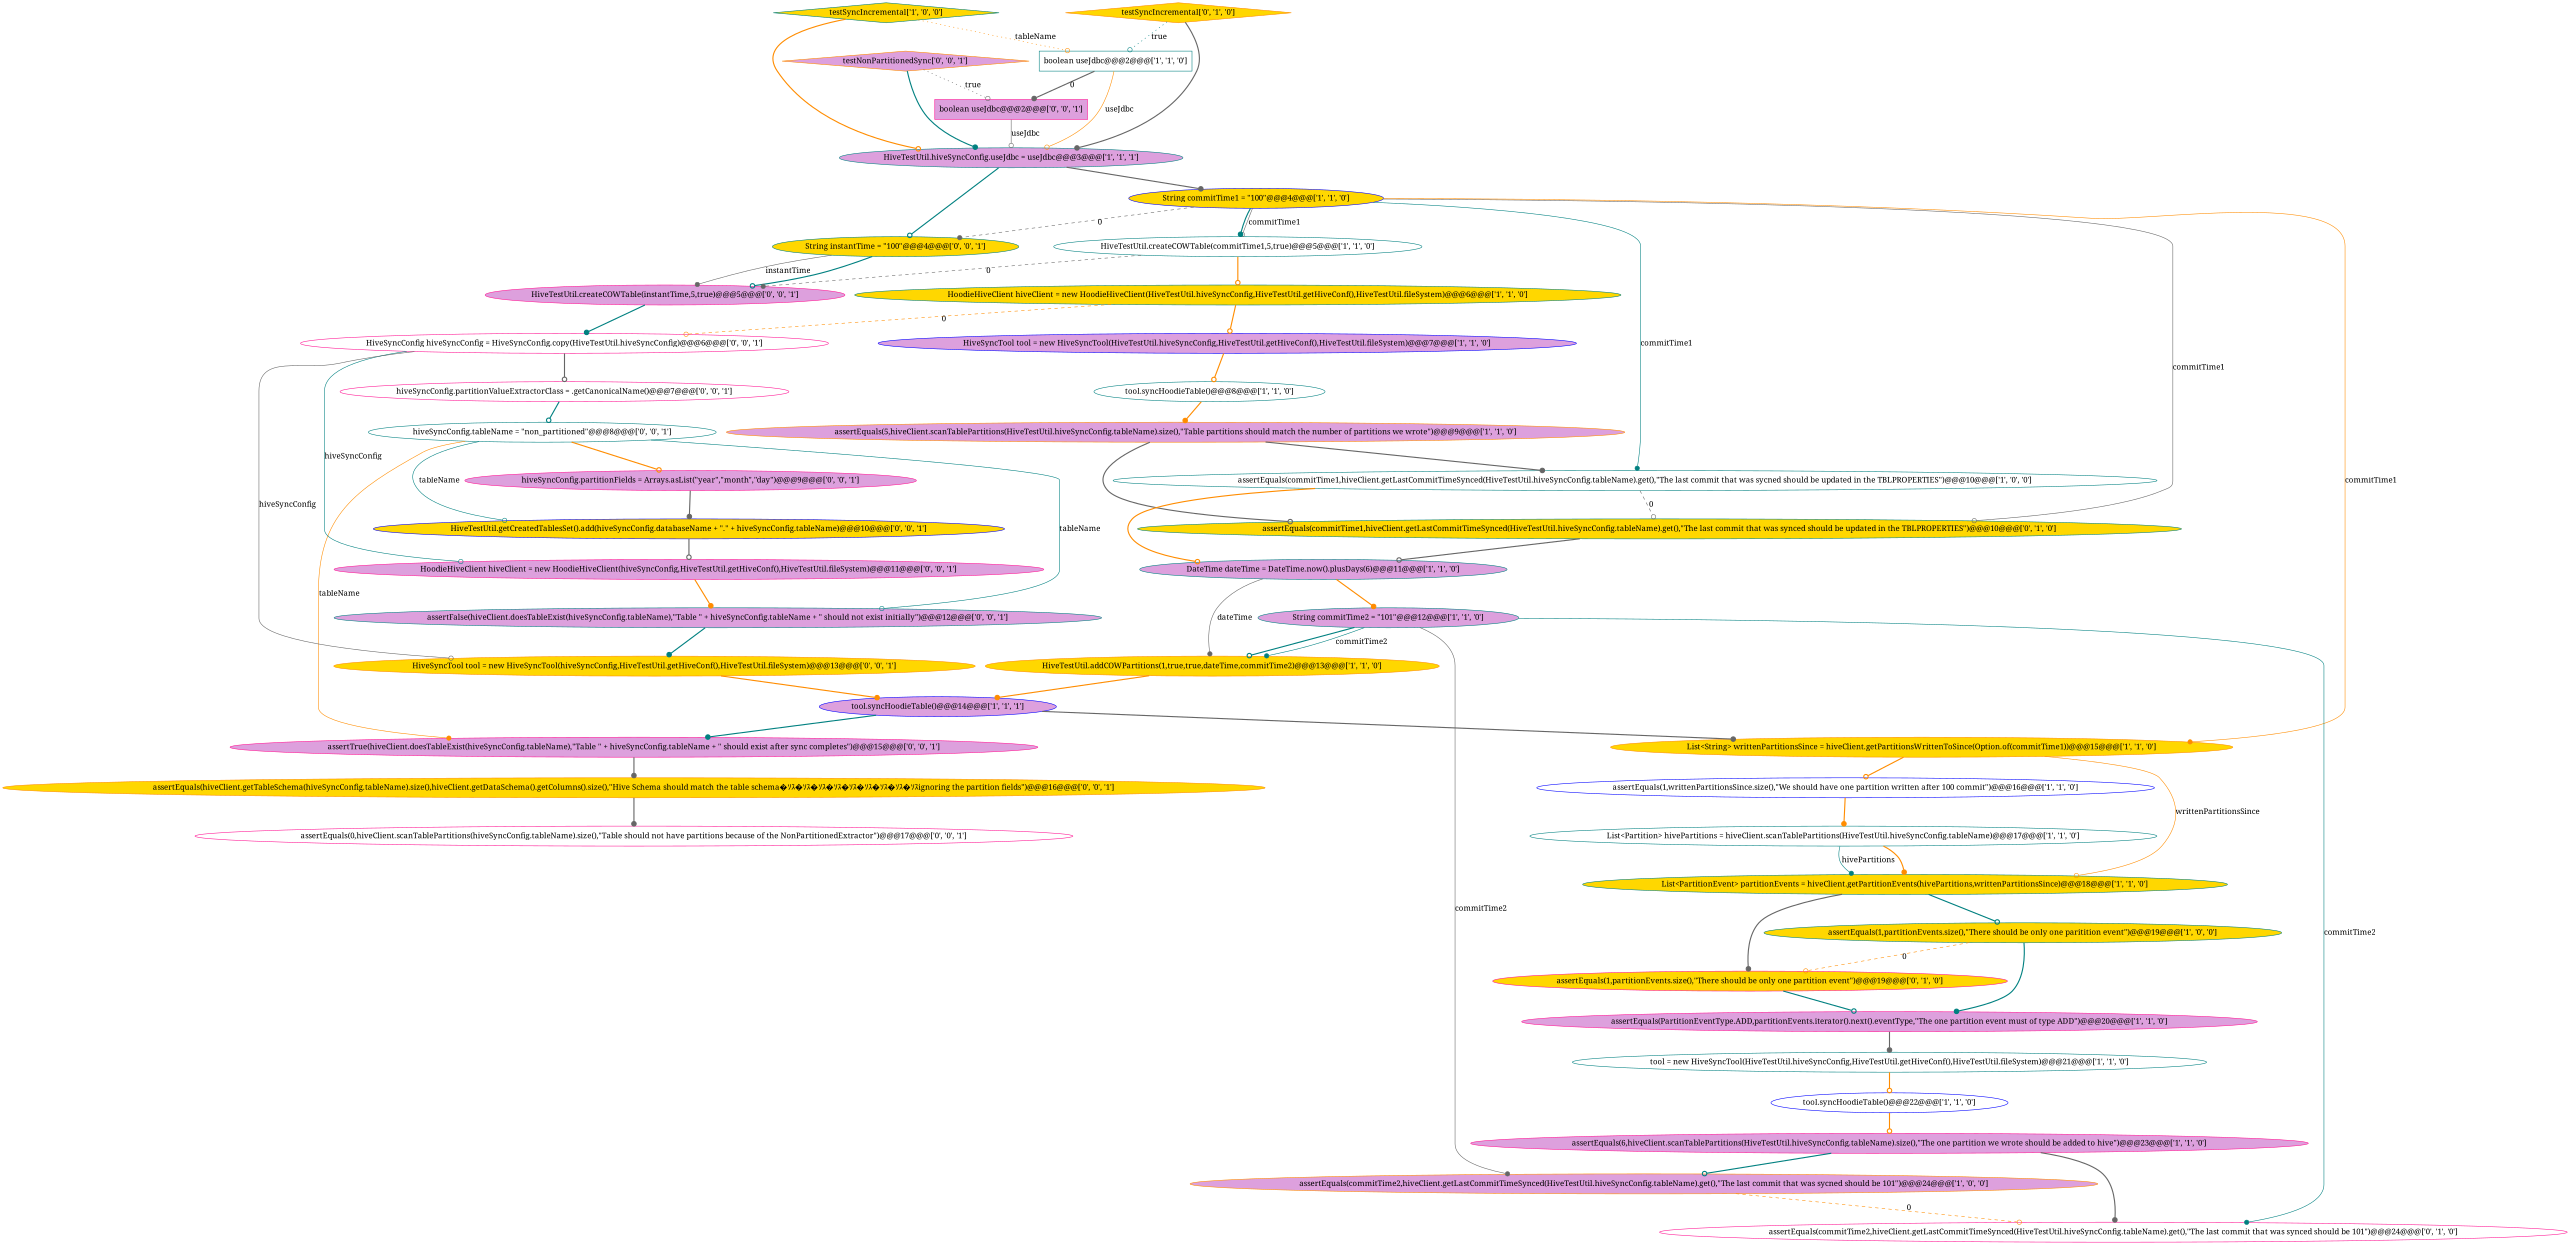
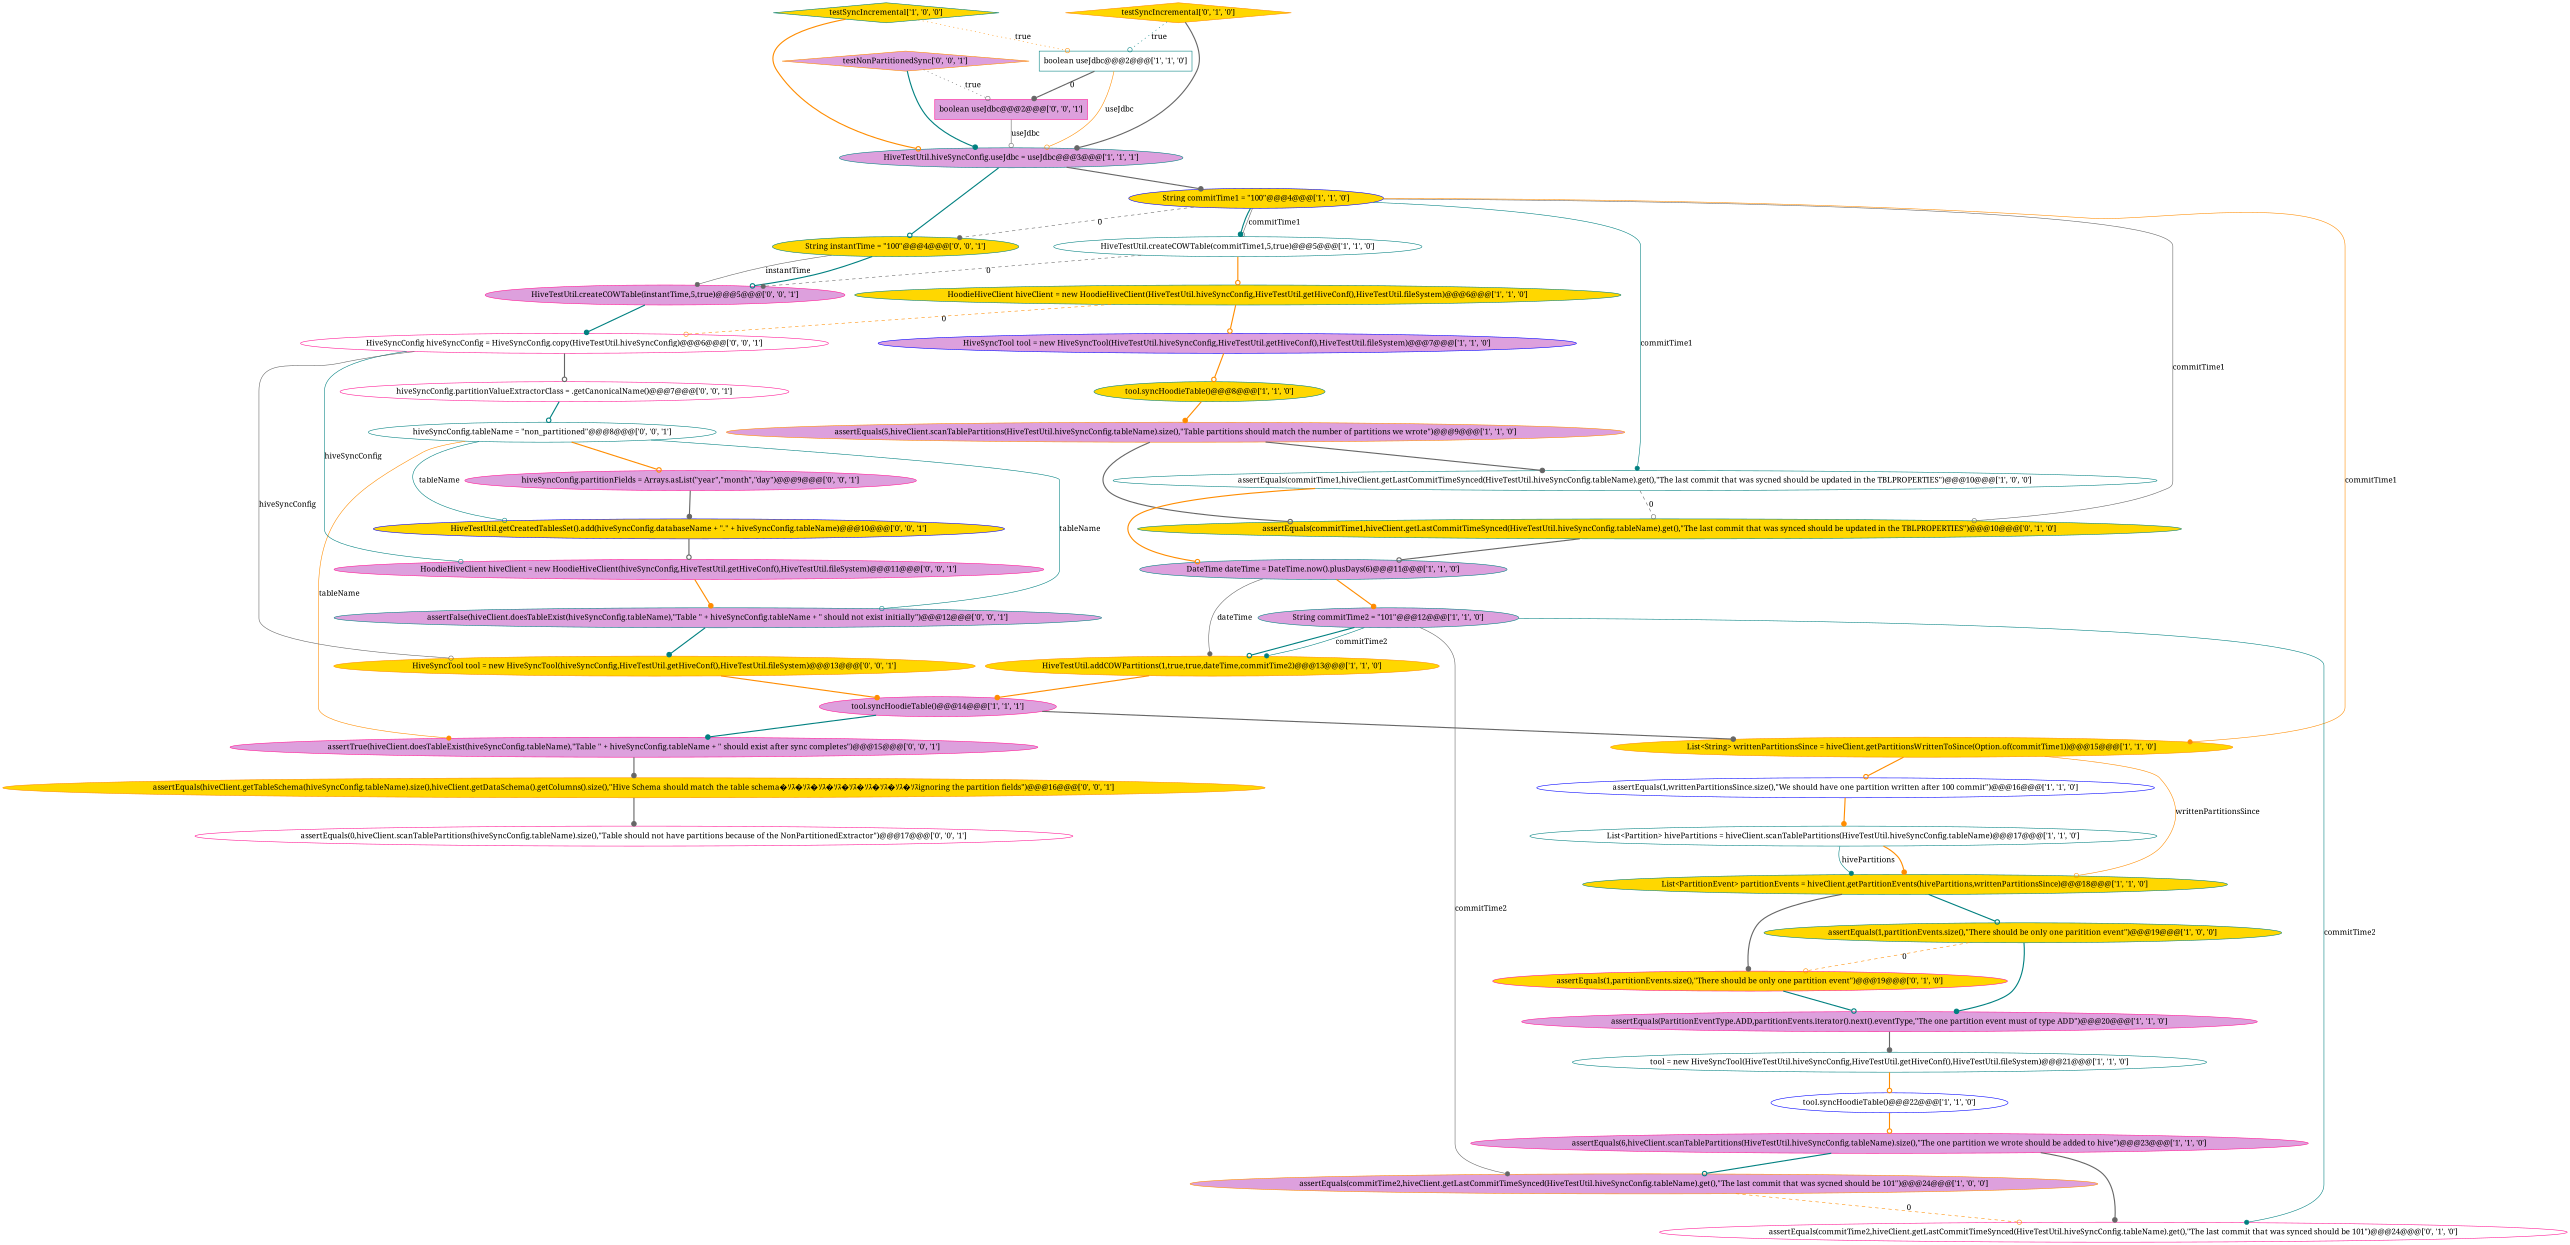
(1036, 37) -> (1023, 37)
(1210, 392) -> (1210, 392)
(938, 707) -> (938, 707)
